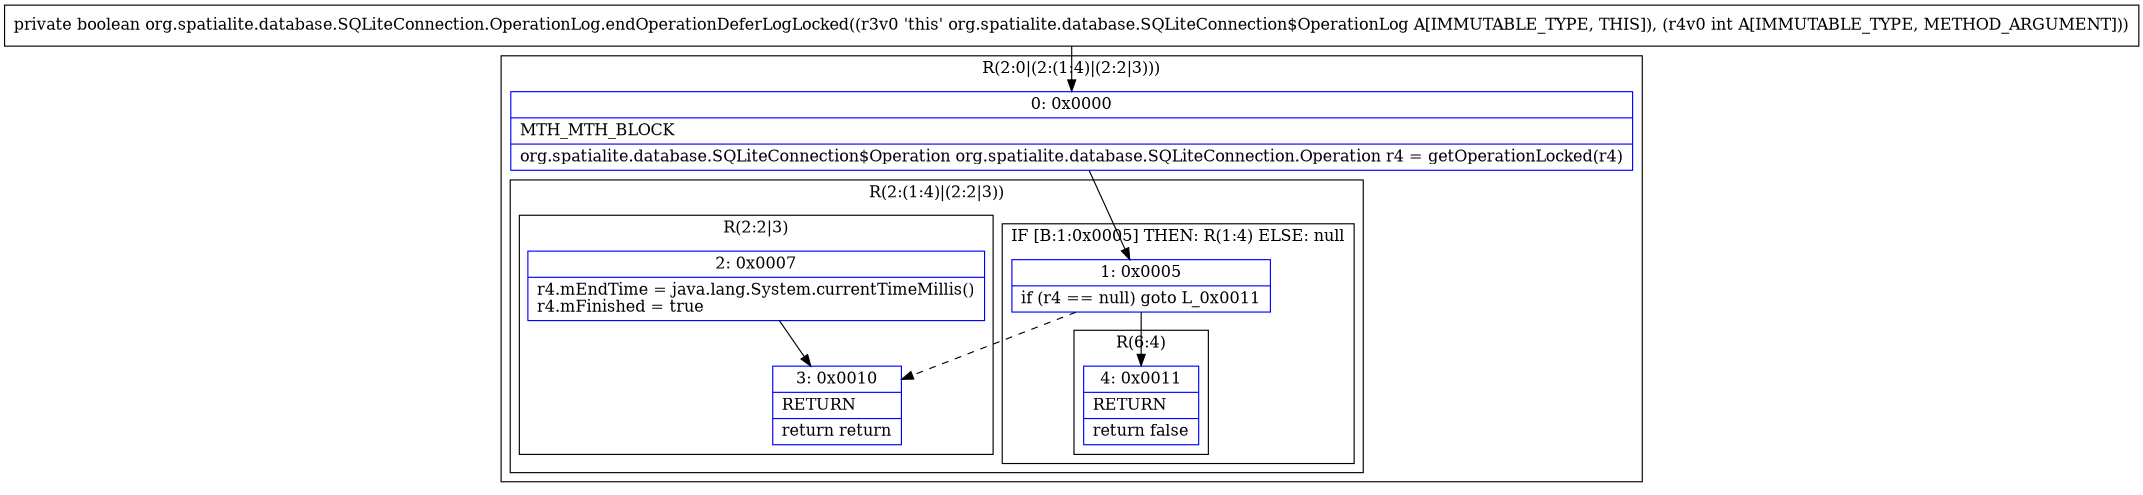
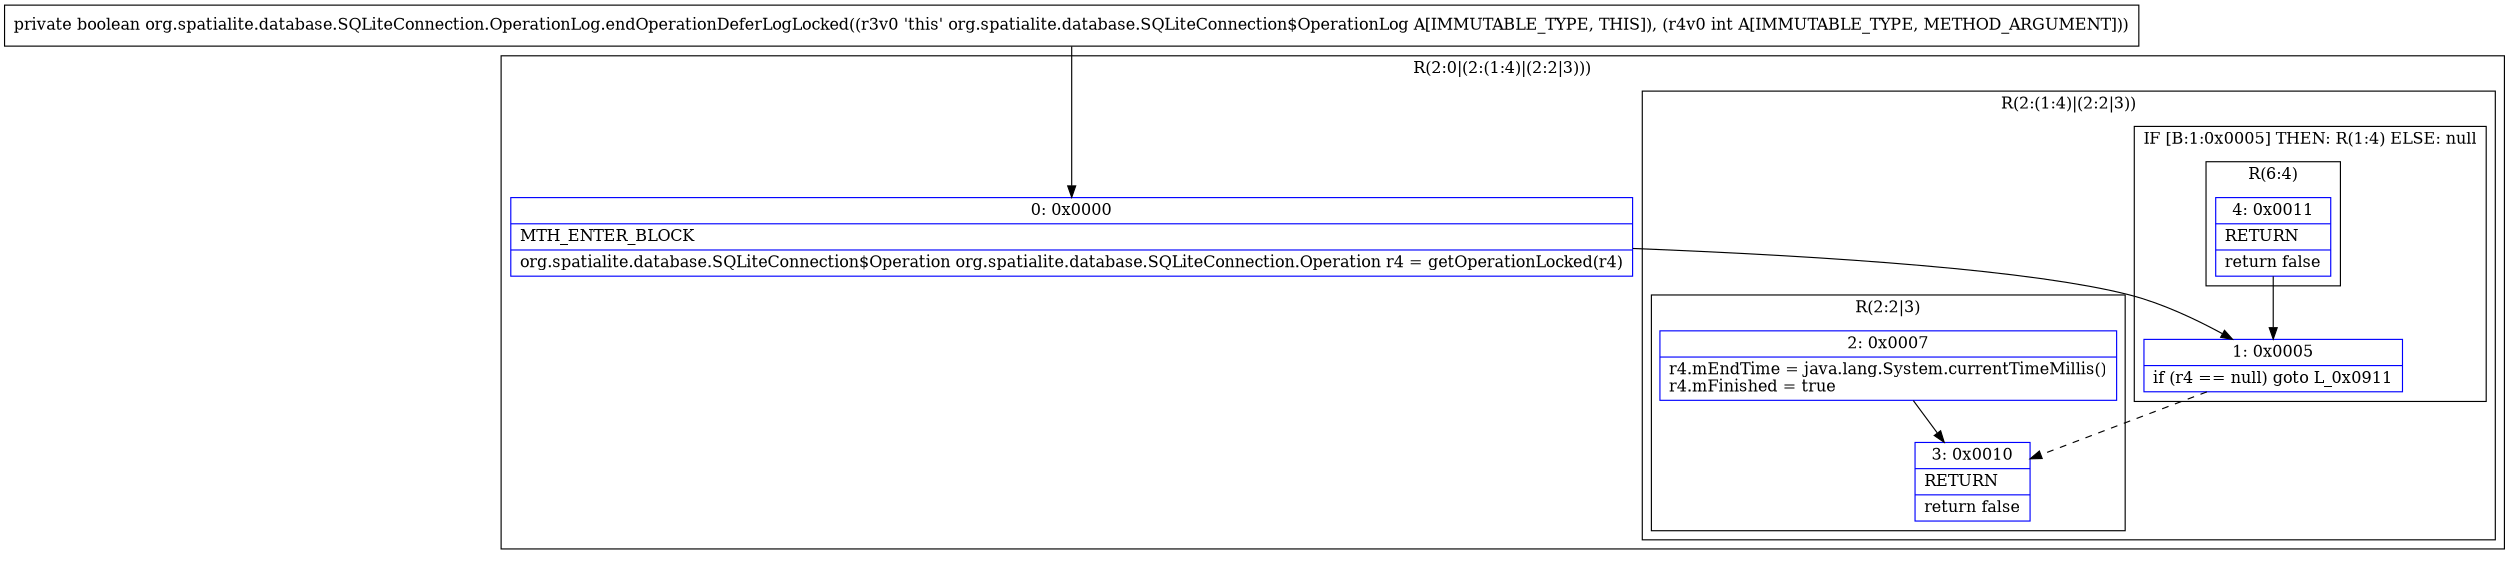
(597, 130) -> (608, 236)
(1141, 298) -> (2273, 378)
(1141, 337) -> (2273, 302)
(837, 431) -> (1973, 507)
